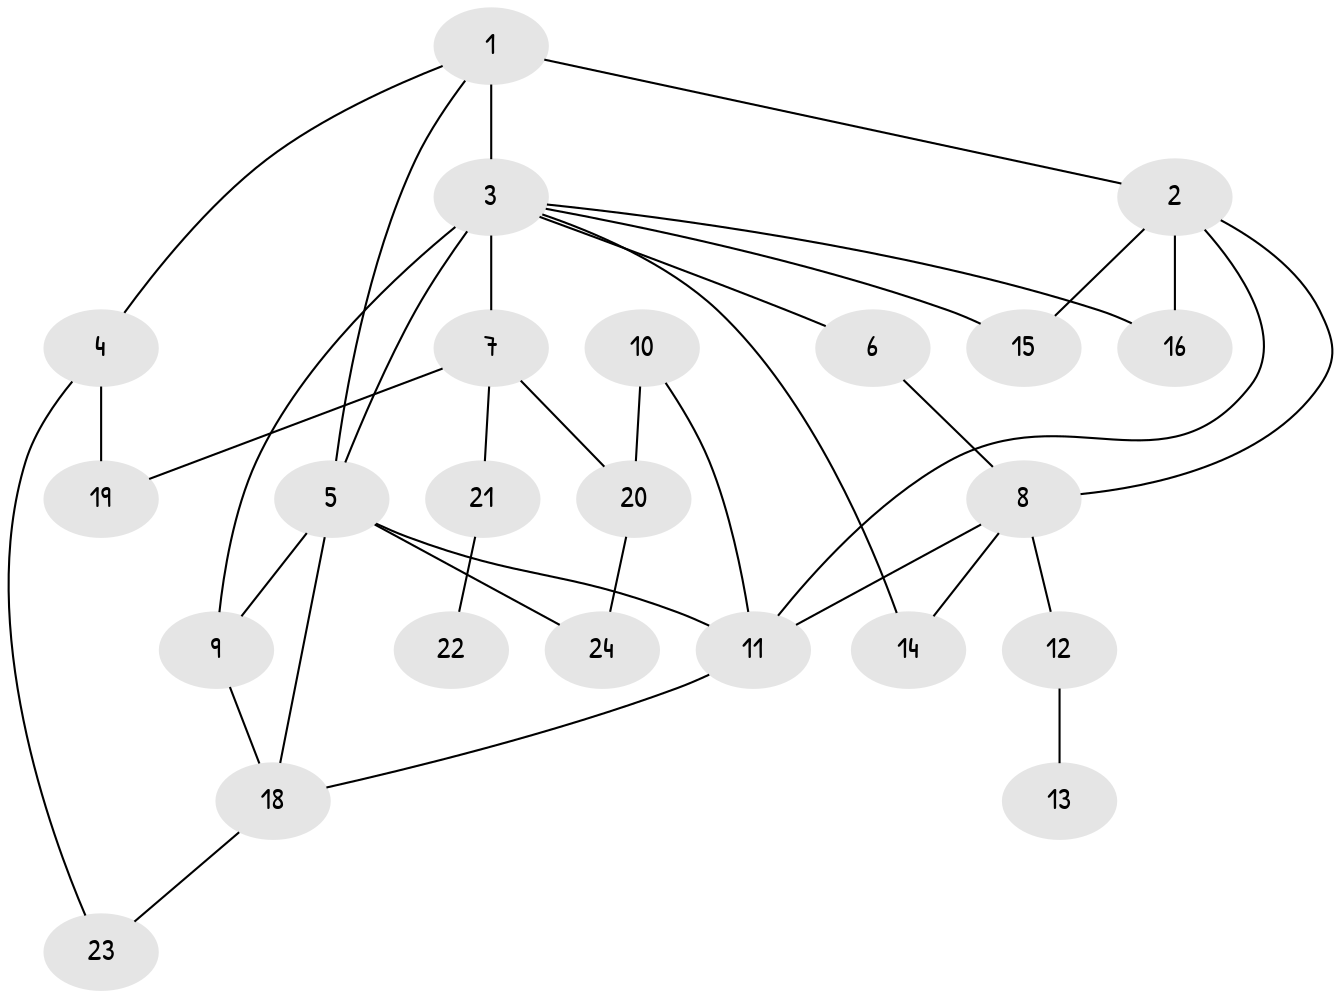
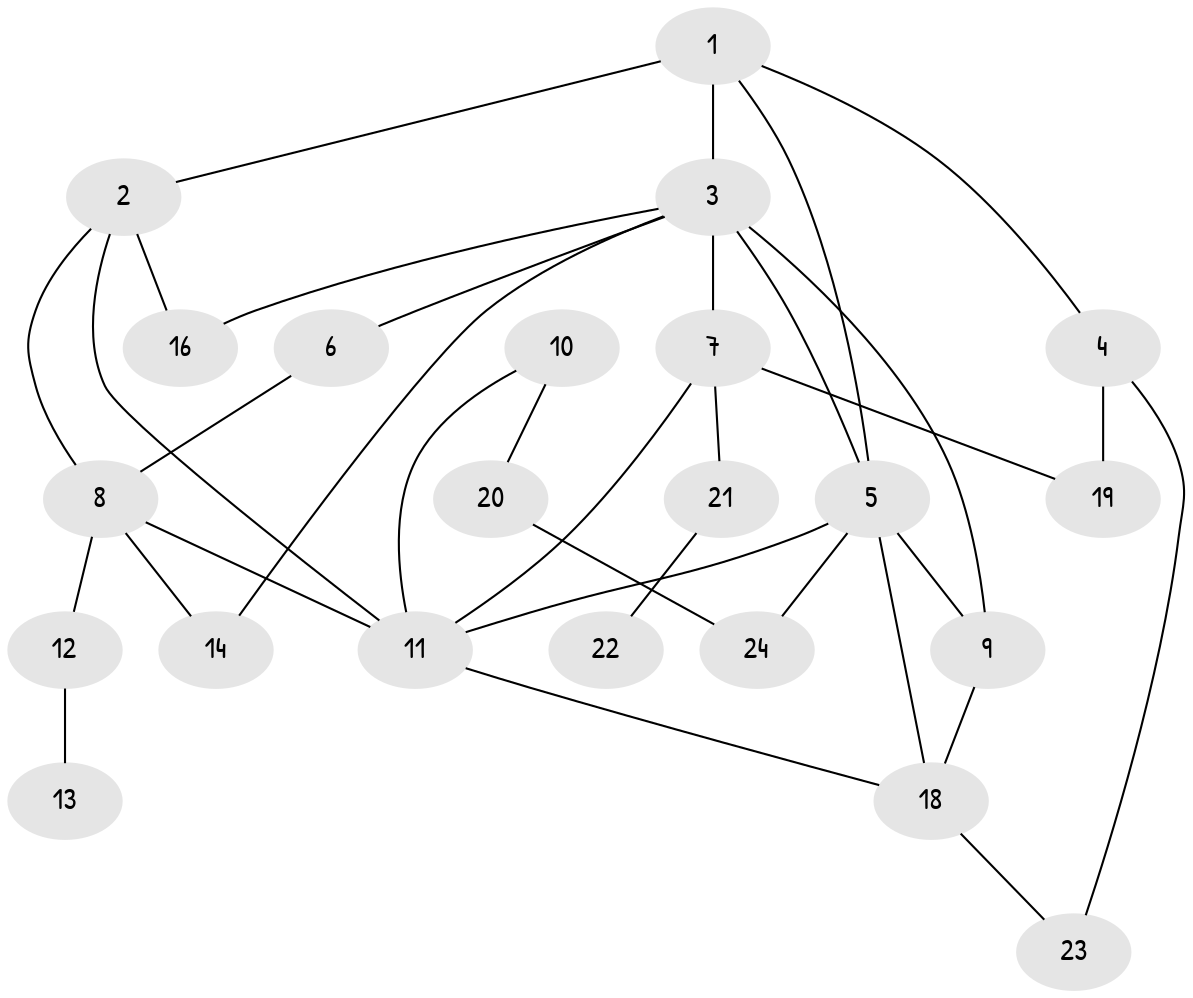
(1024, 348) -> none
(563, 424) -> (586, 516)
